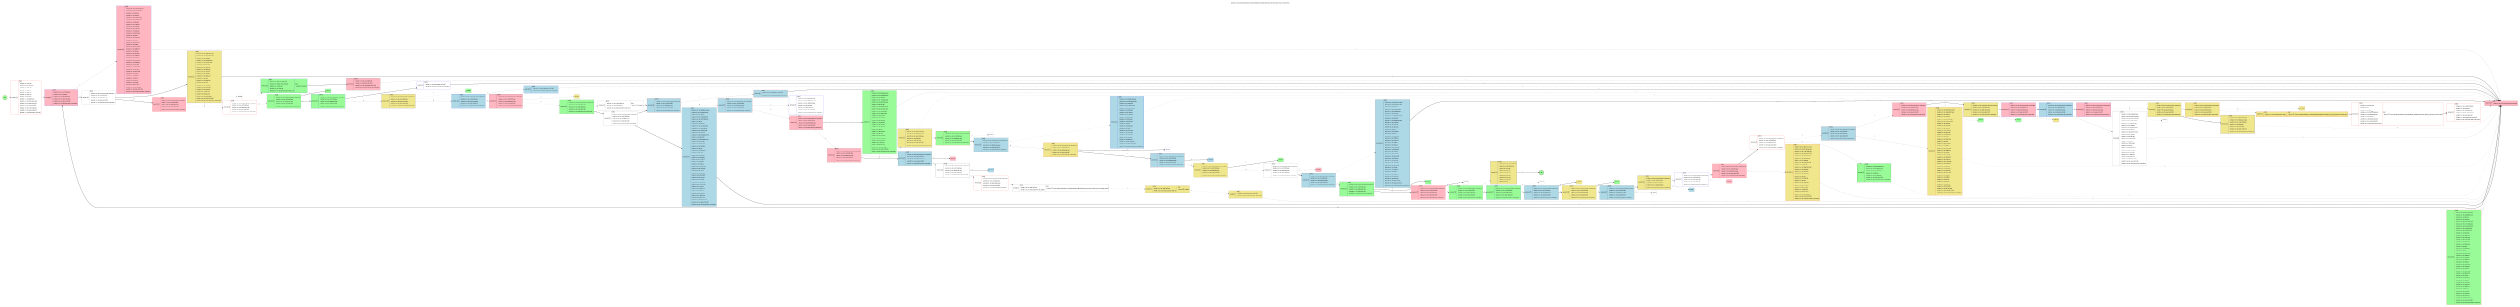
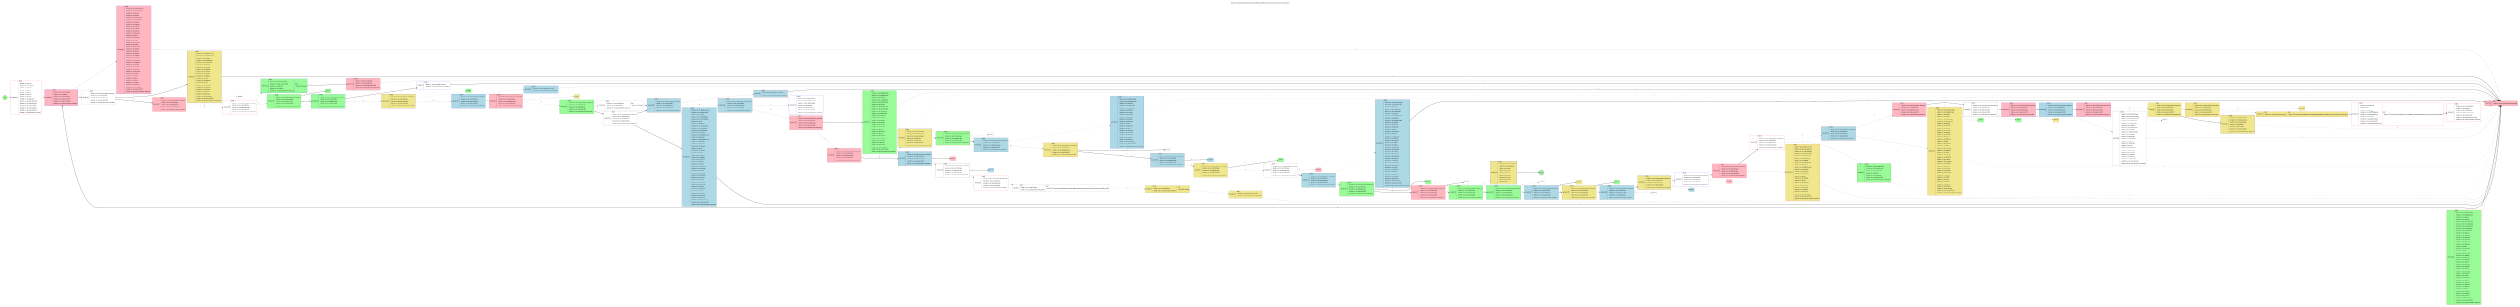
(1981, 110) -> (1981, 110)
